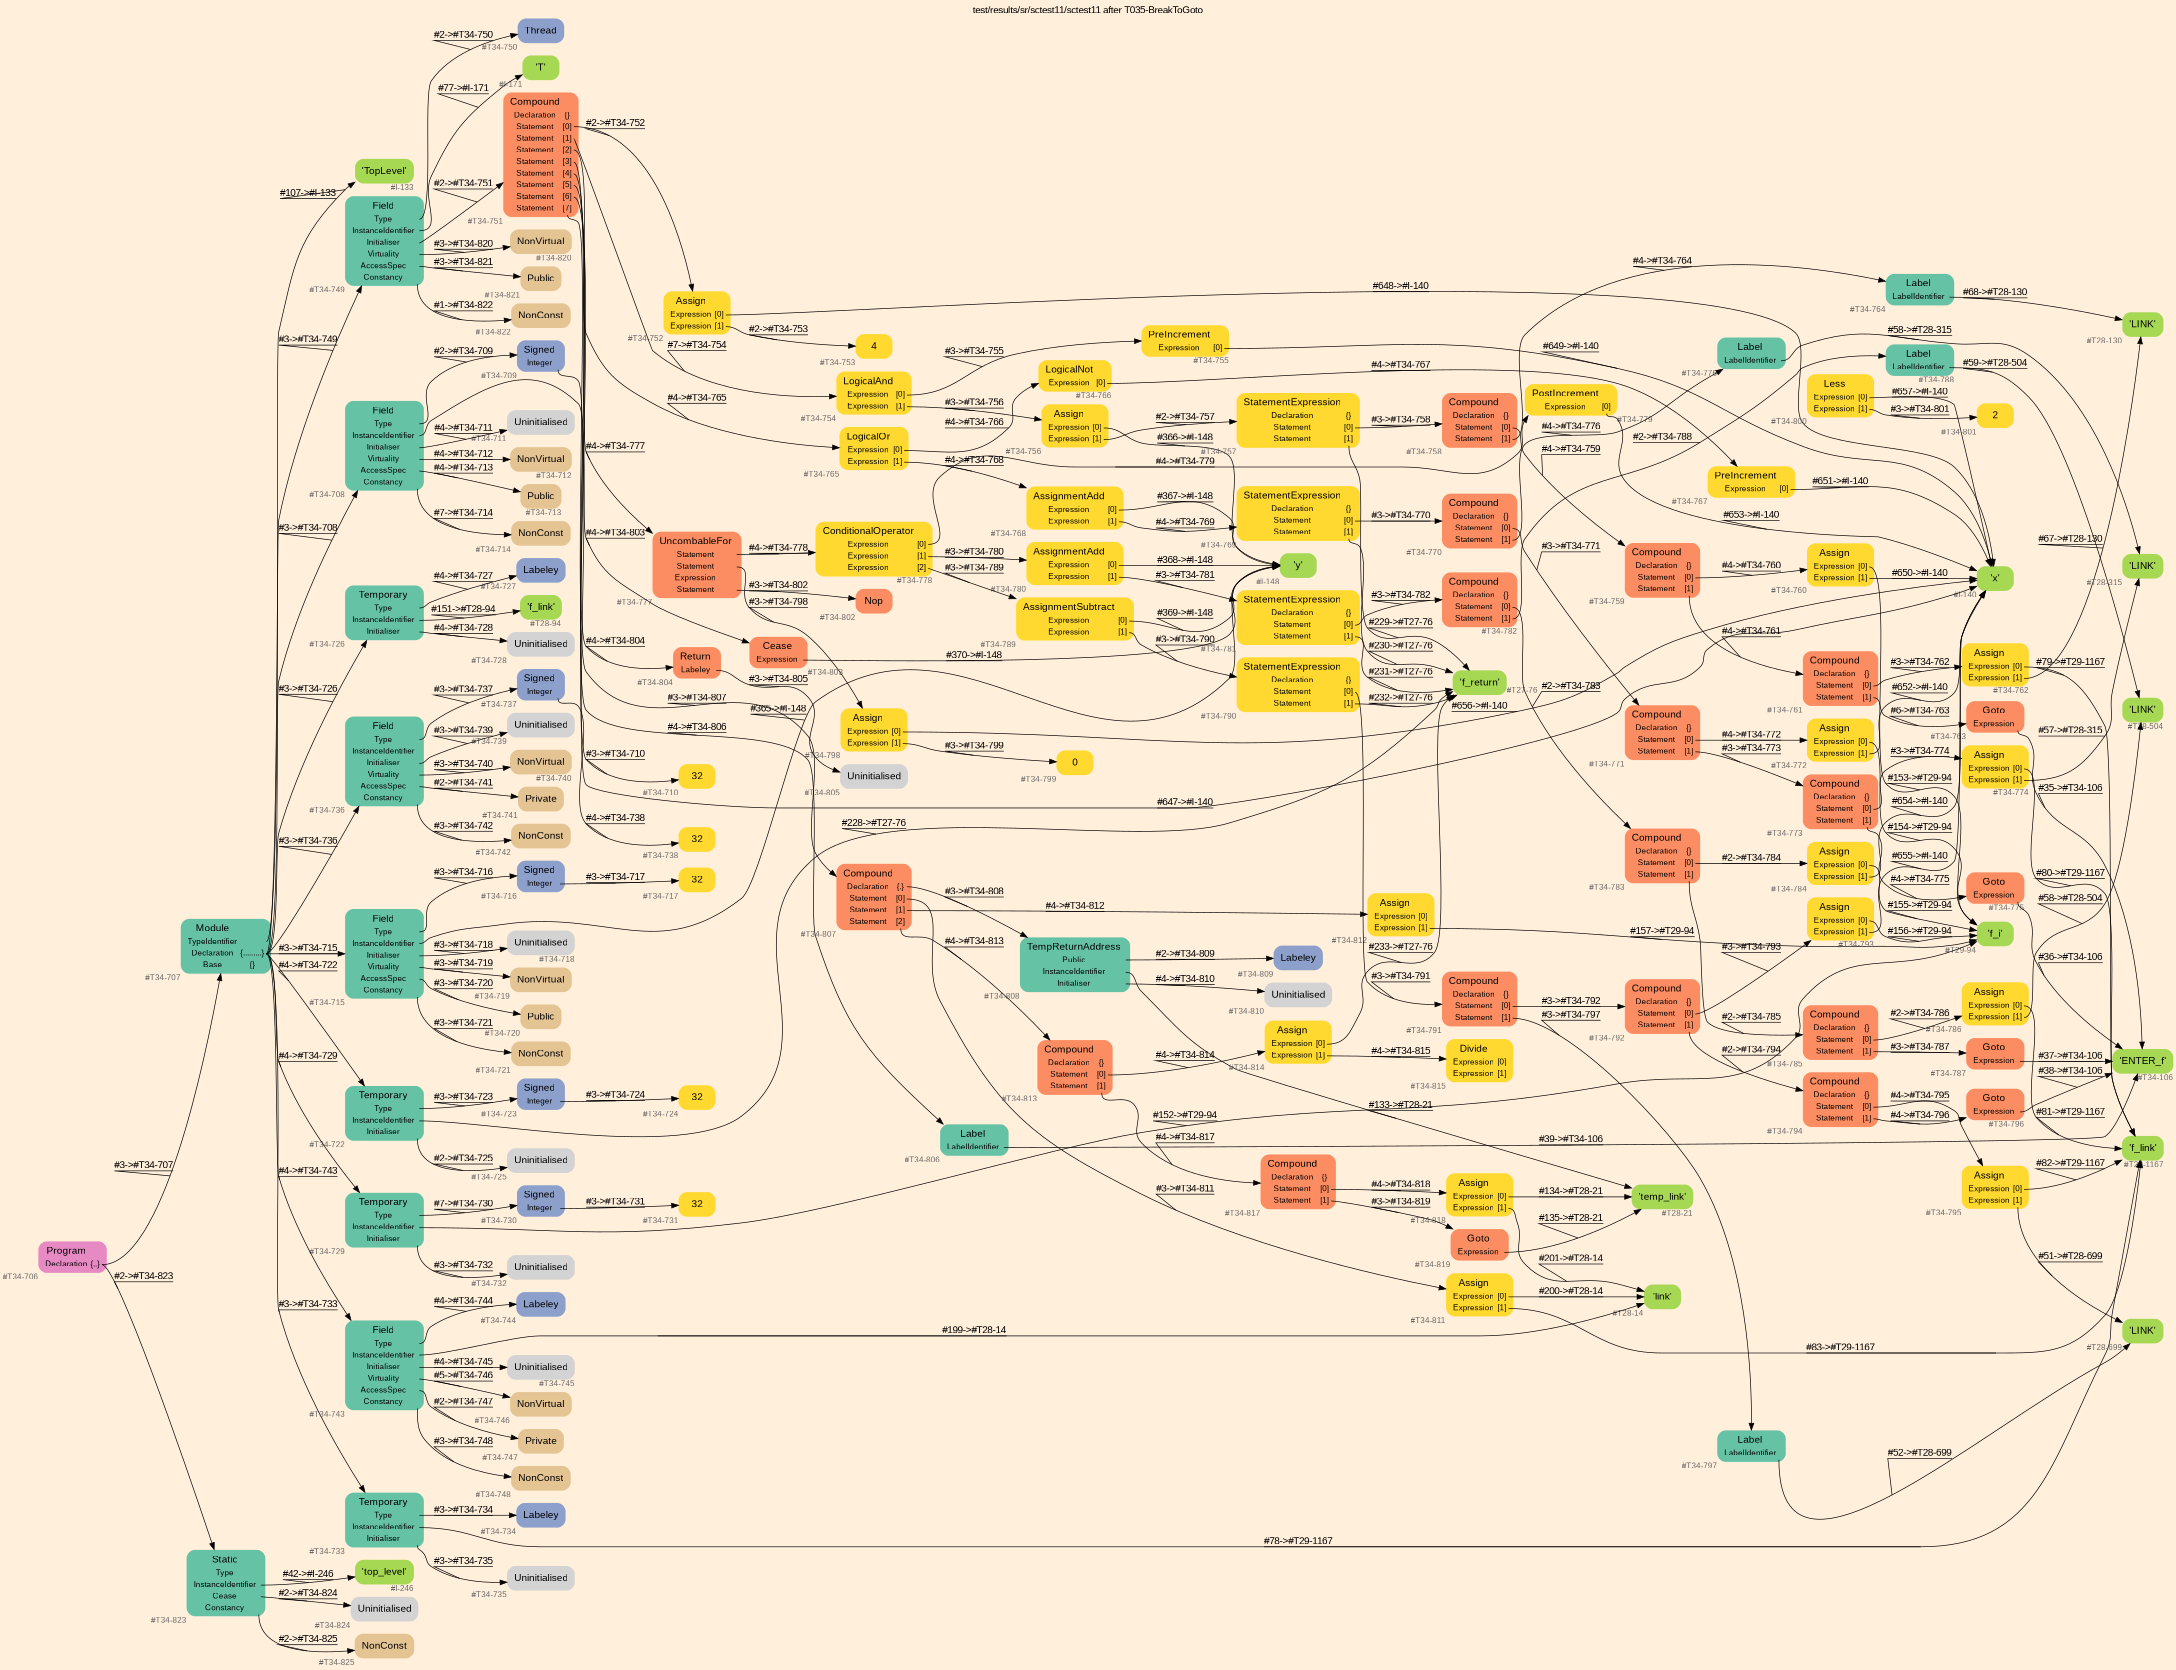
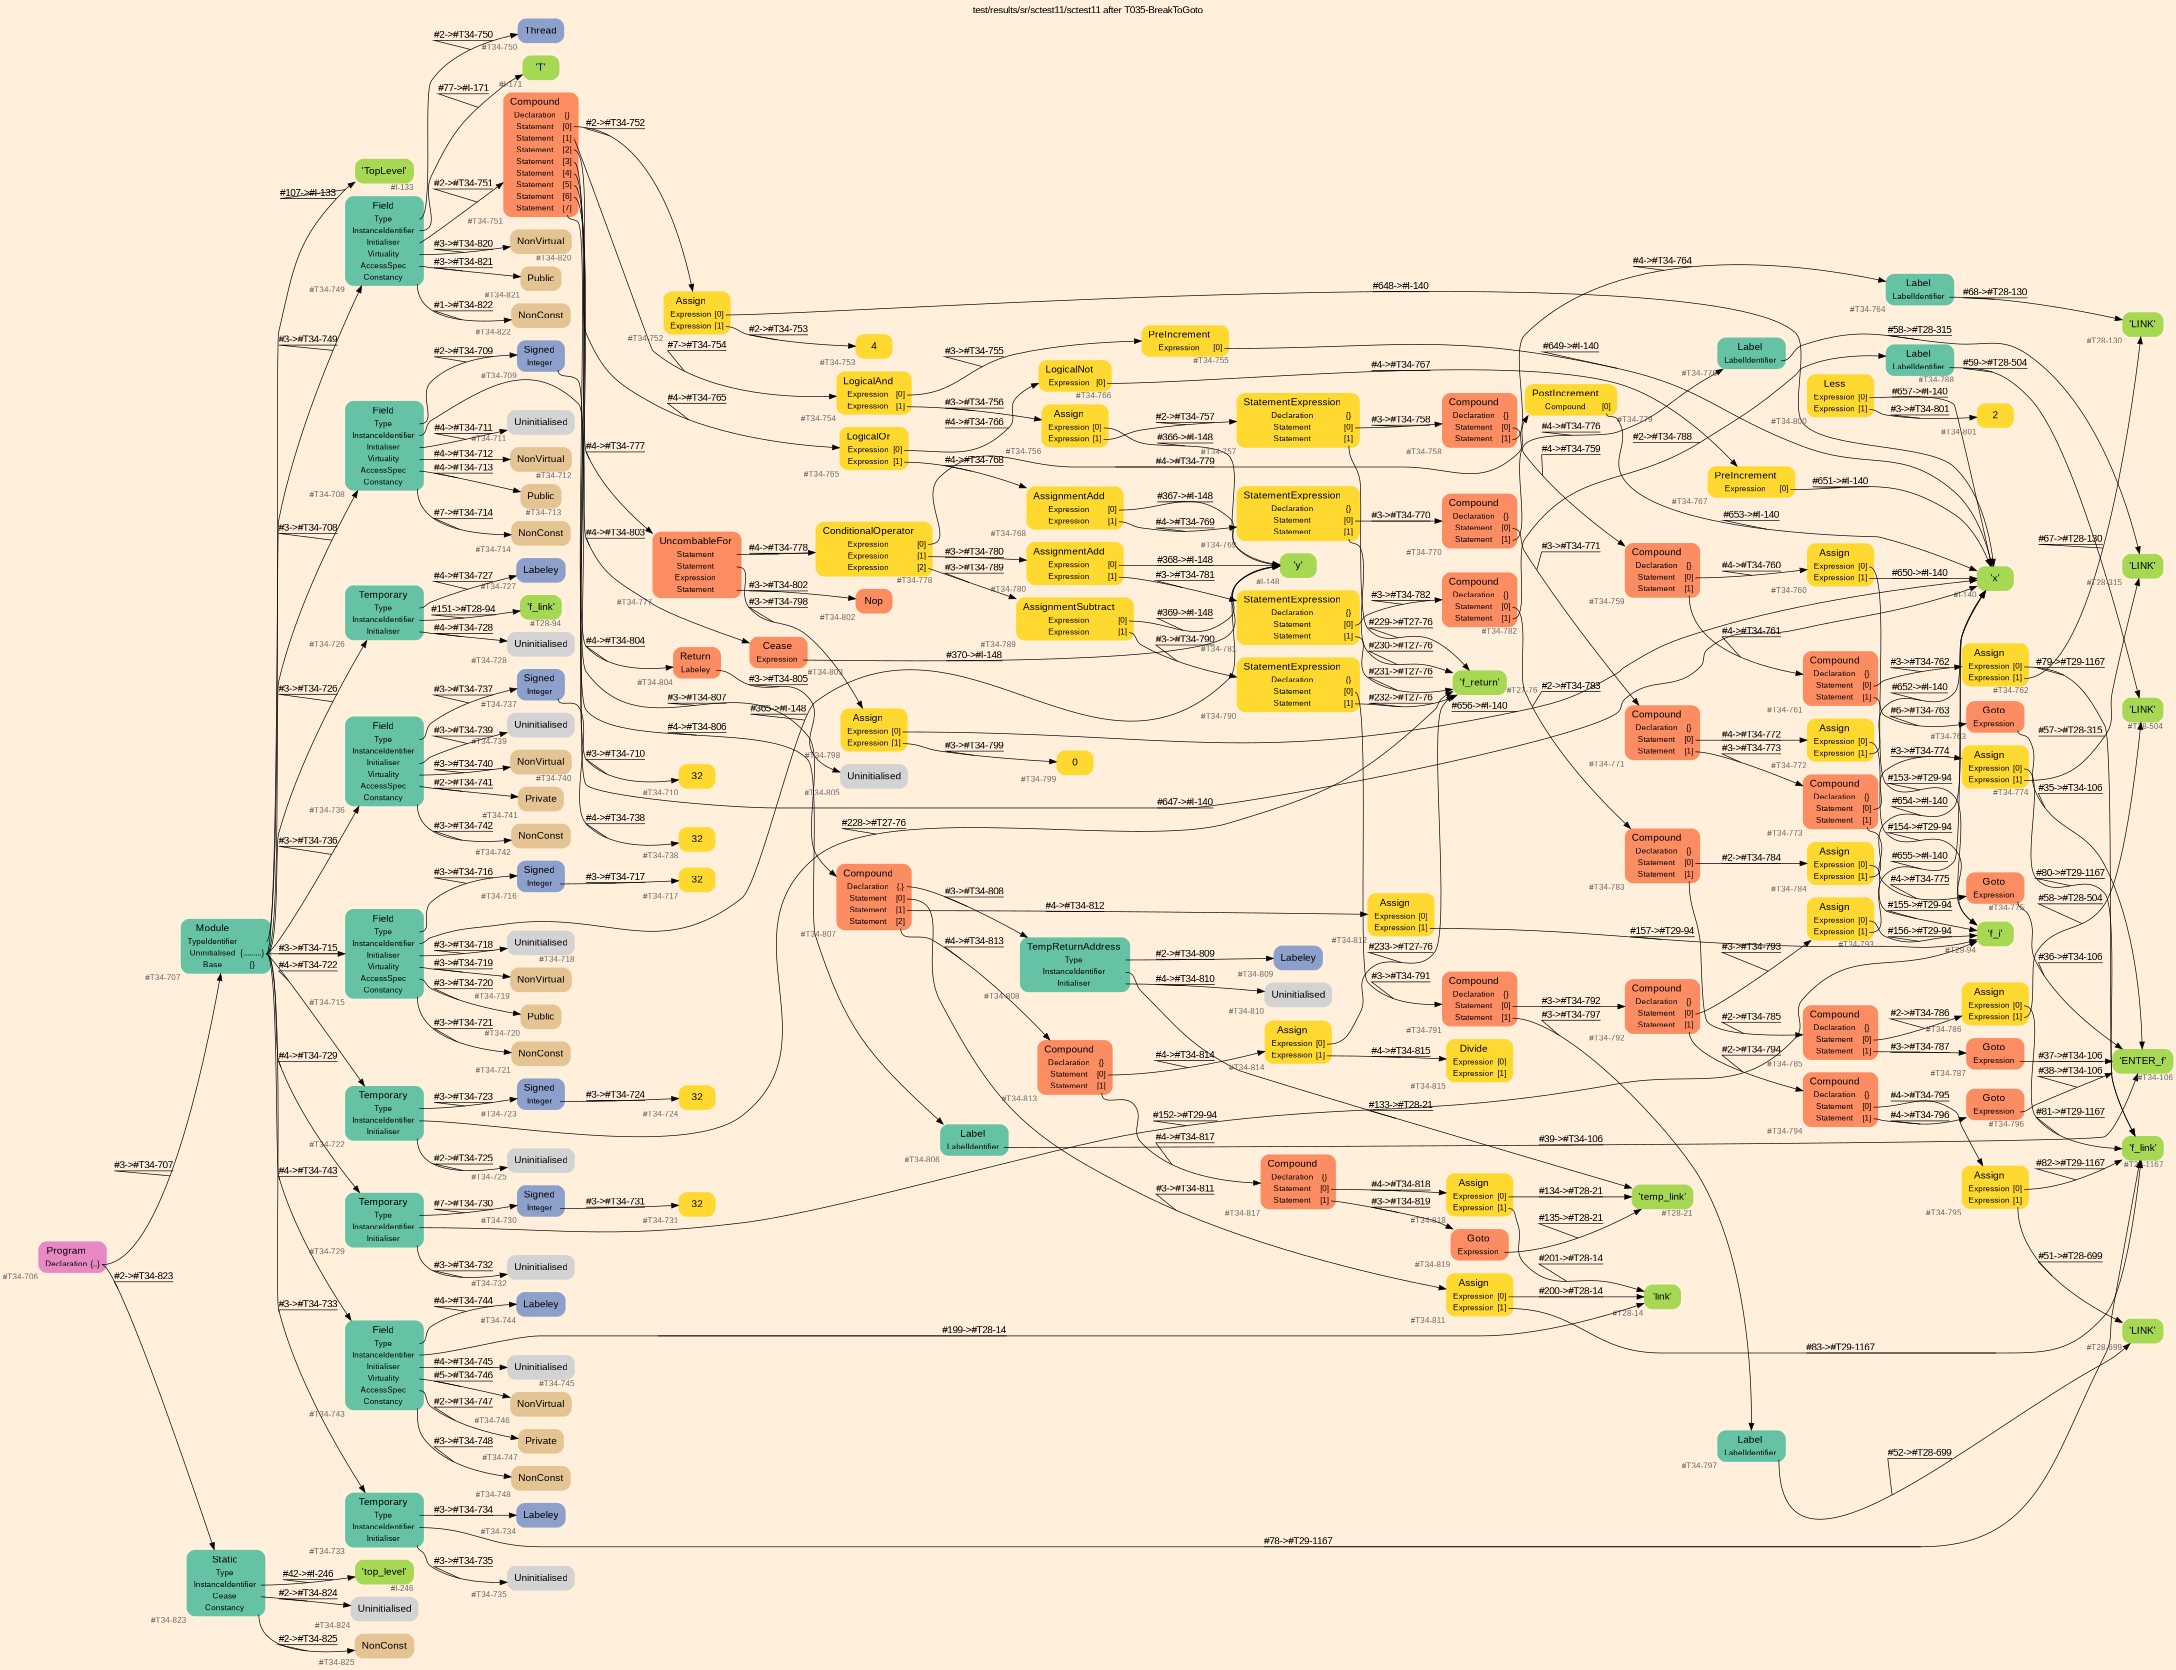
(1566, 407) -> (1566, 407)
(213, 953) -> (213, 953)
(1074, 960) -> (1074, 960)
